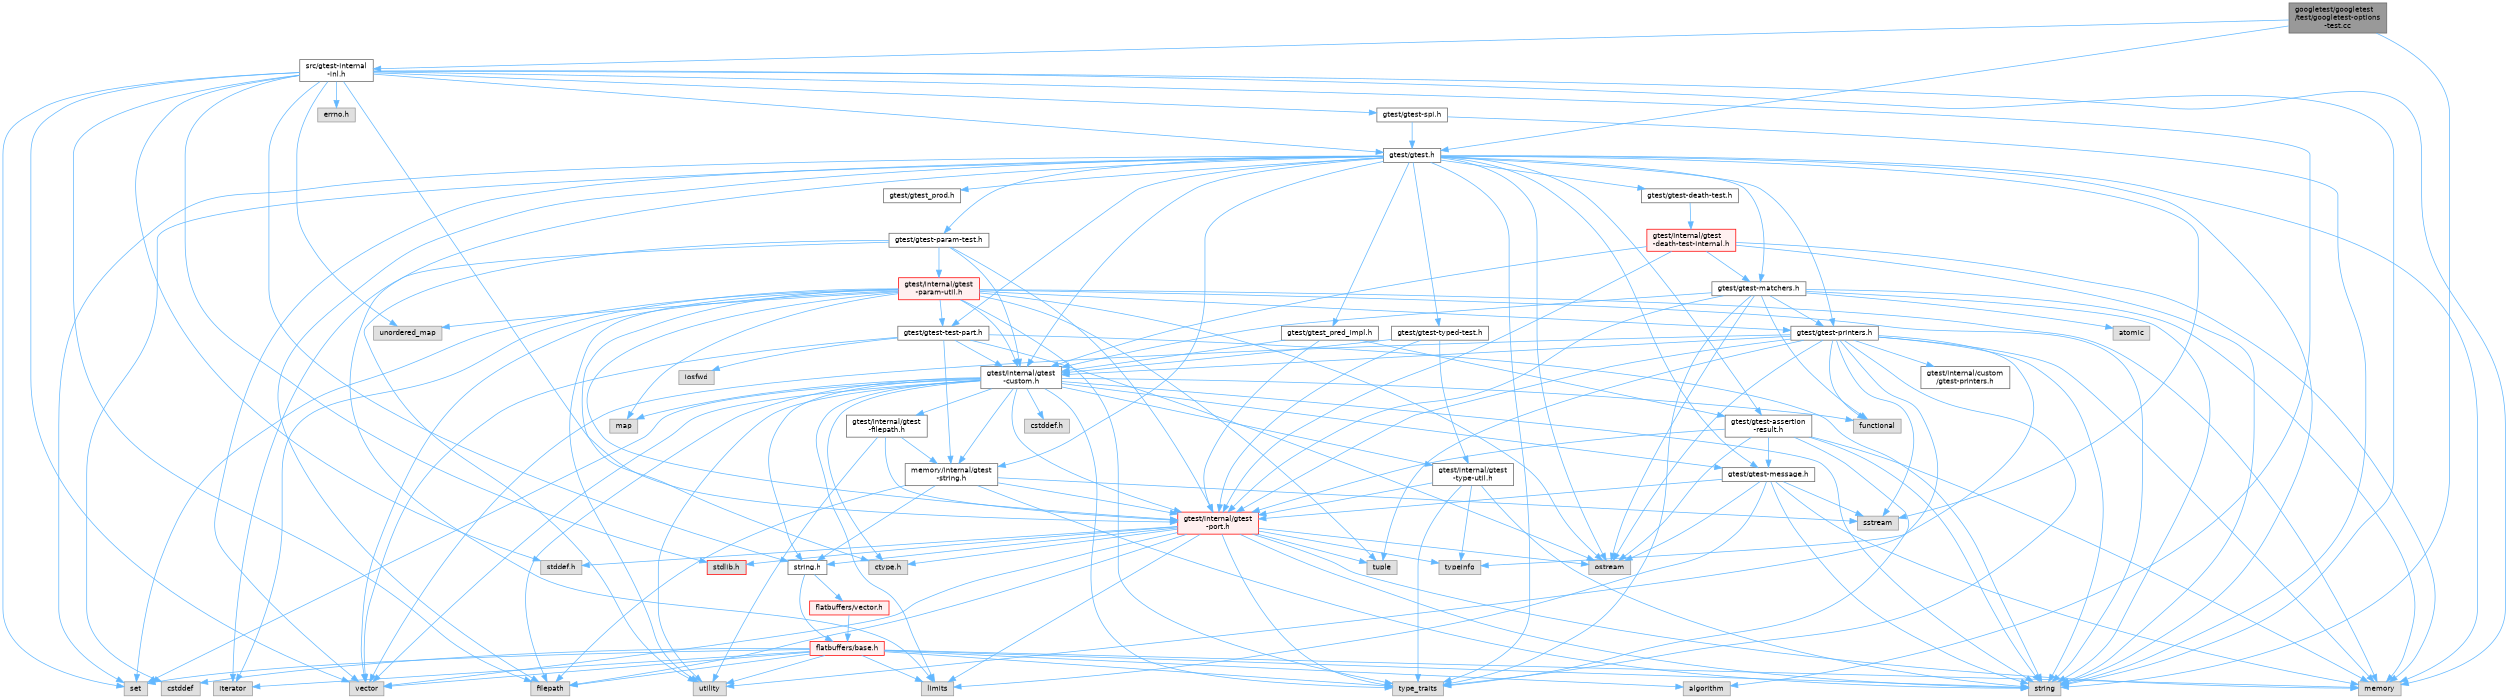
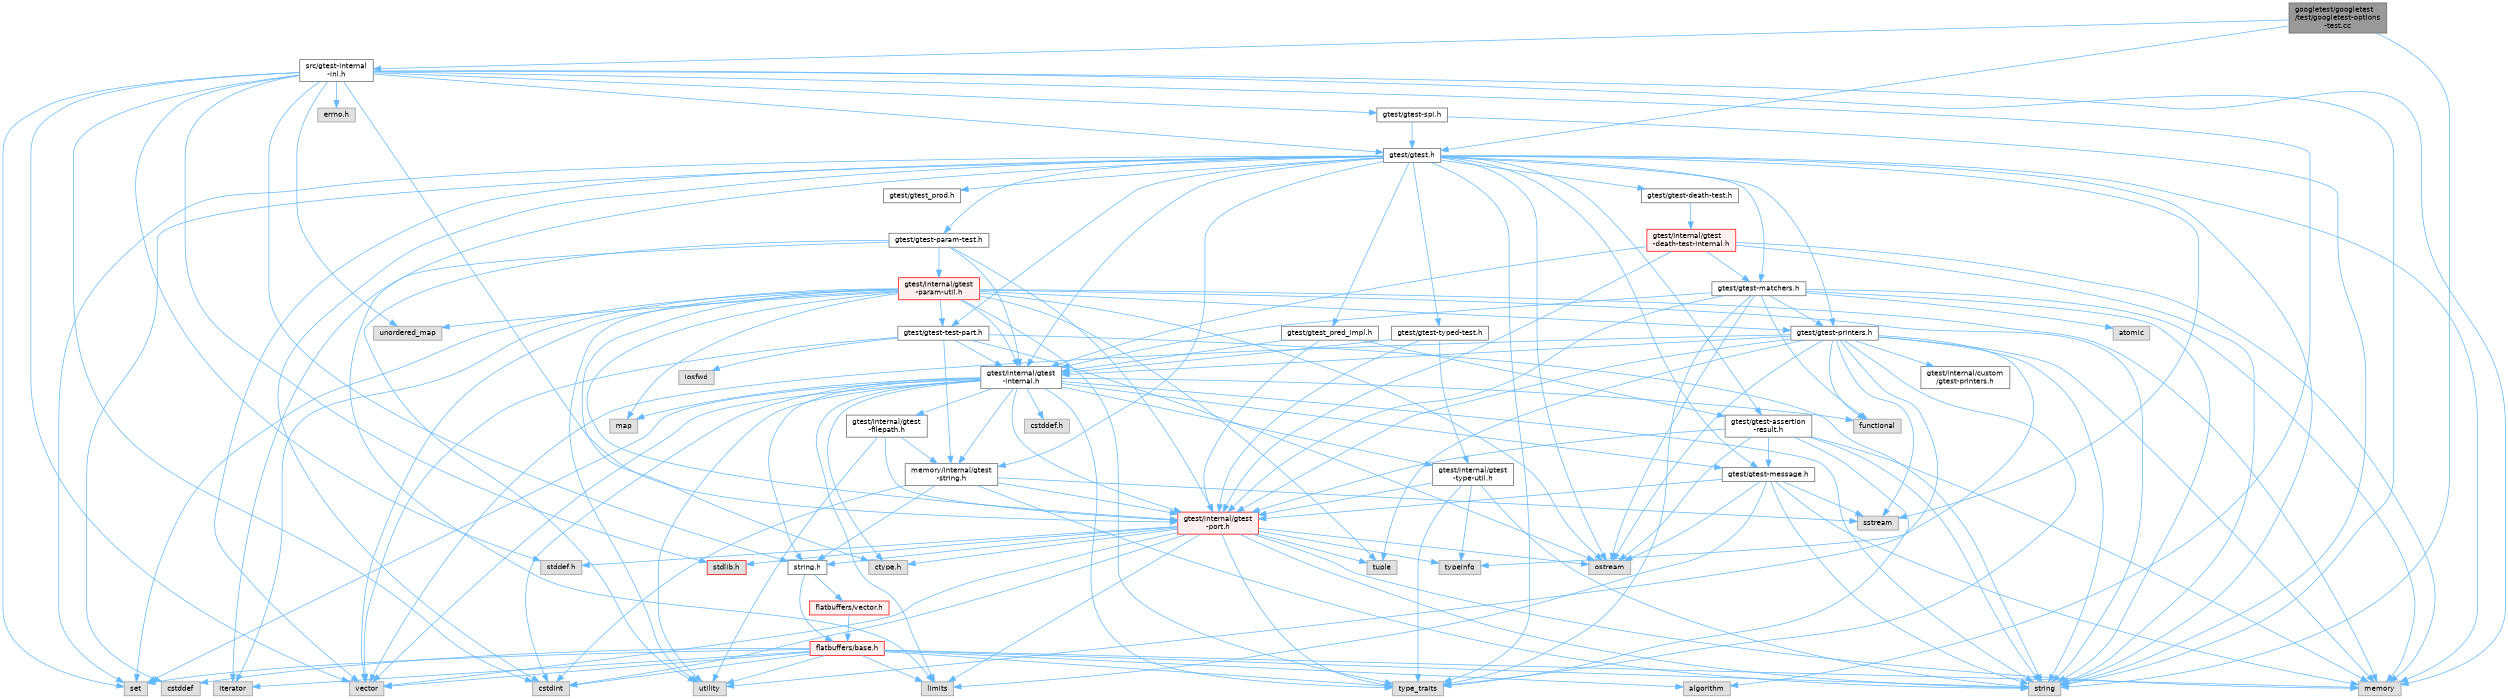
(1021, 378) -> (1021, 378)
(550, 689) -> (551, 689)
